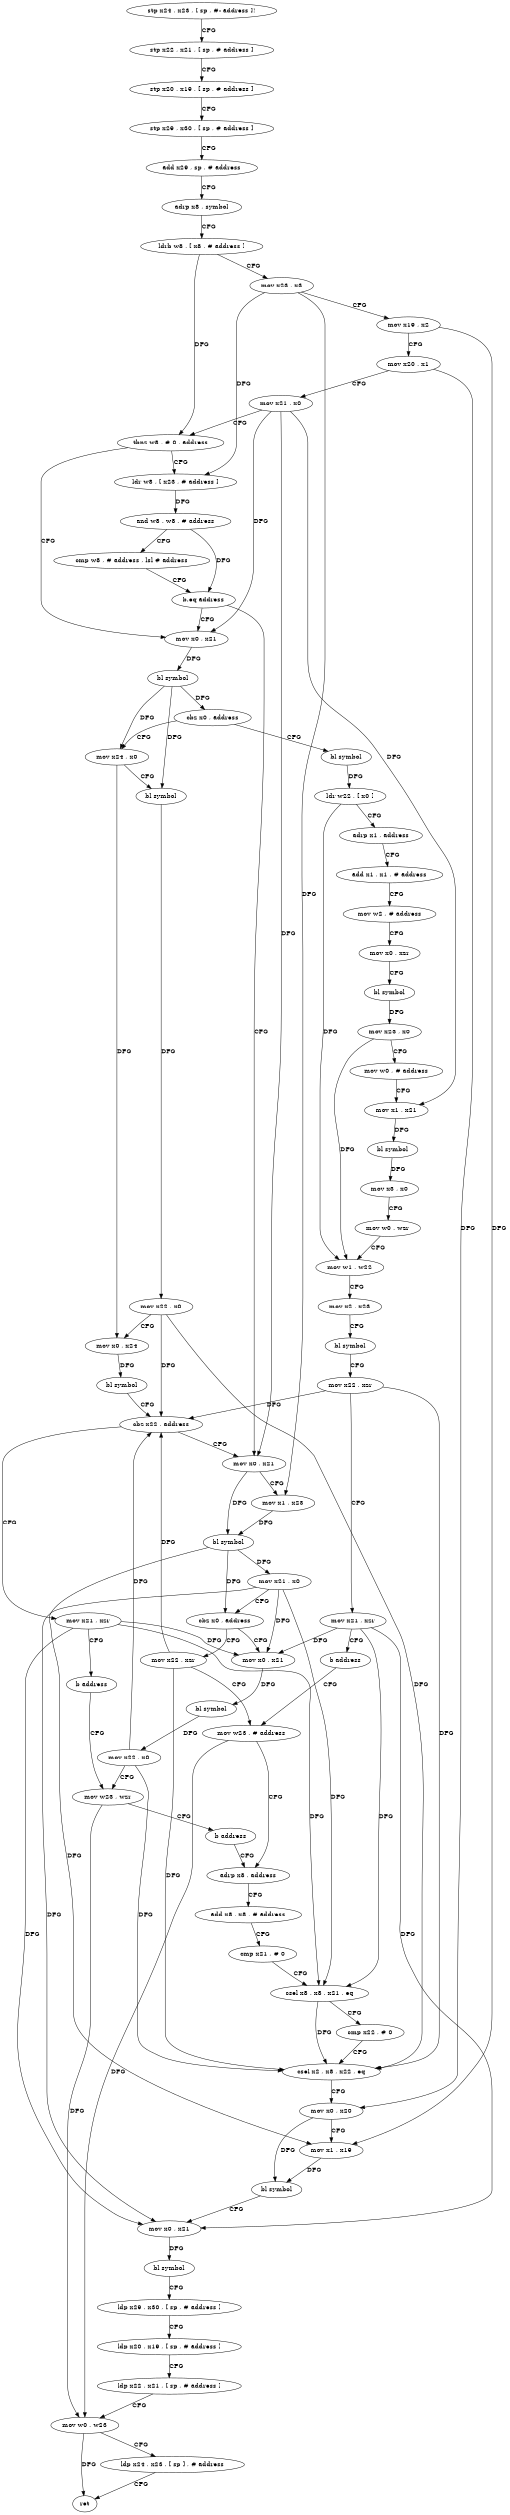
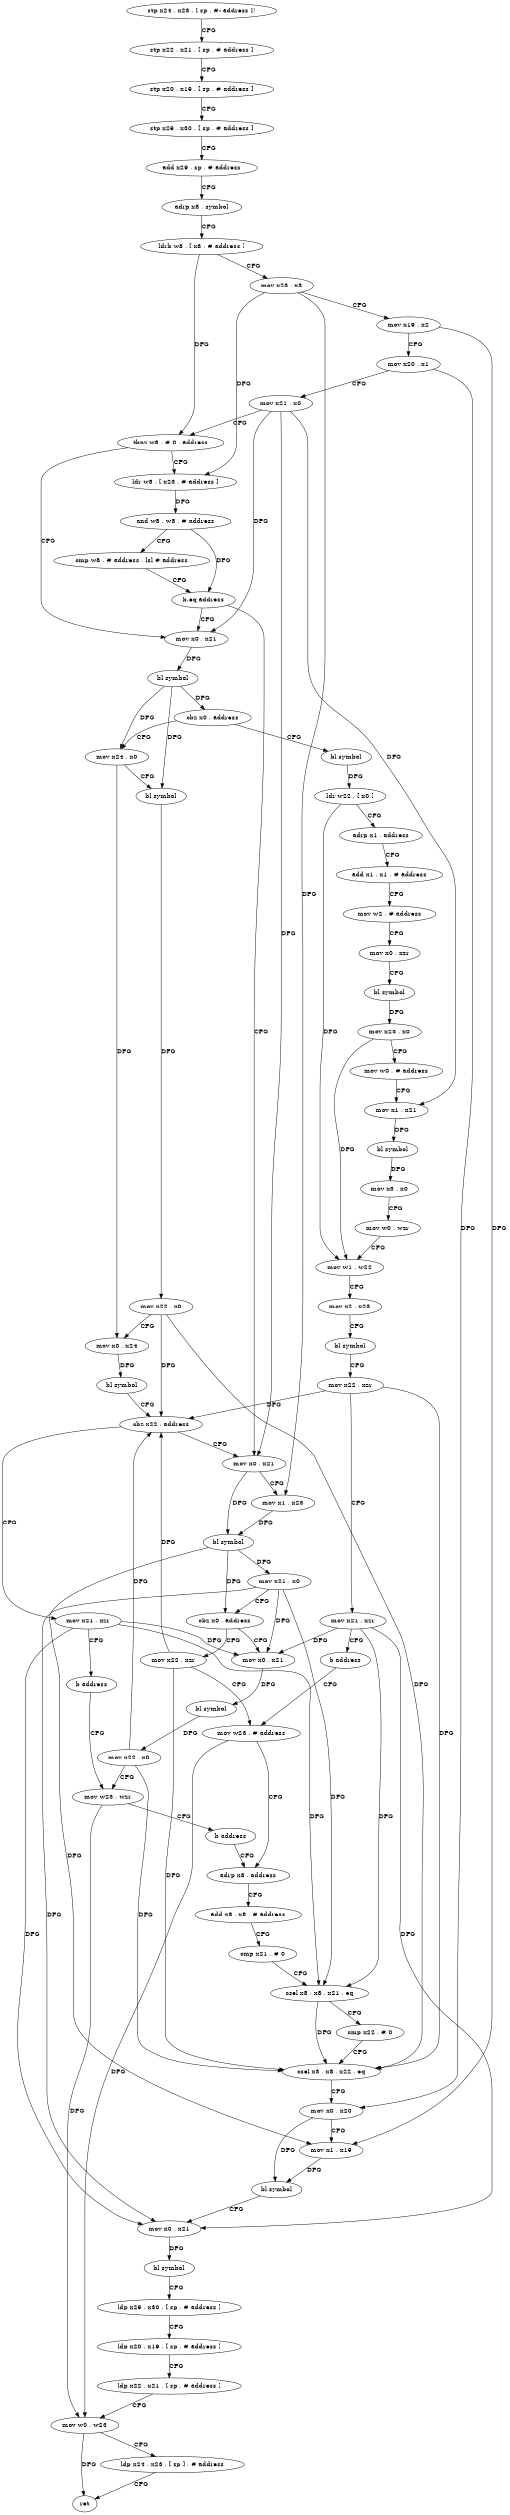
(331, 2072) -> (331, 2072)
